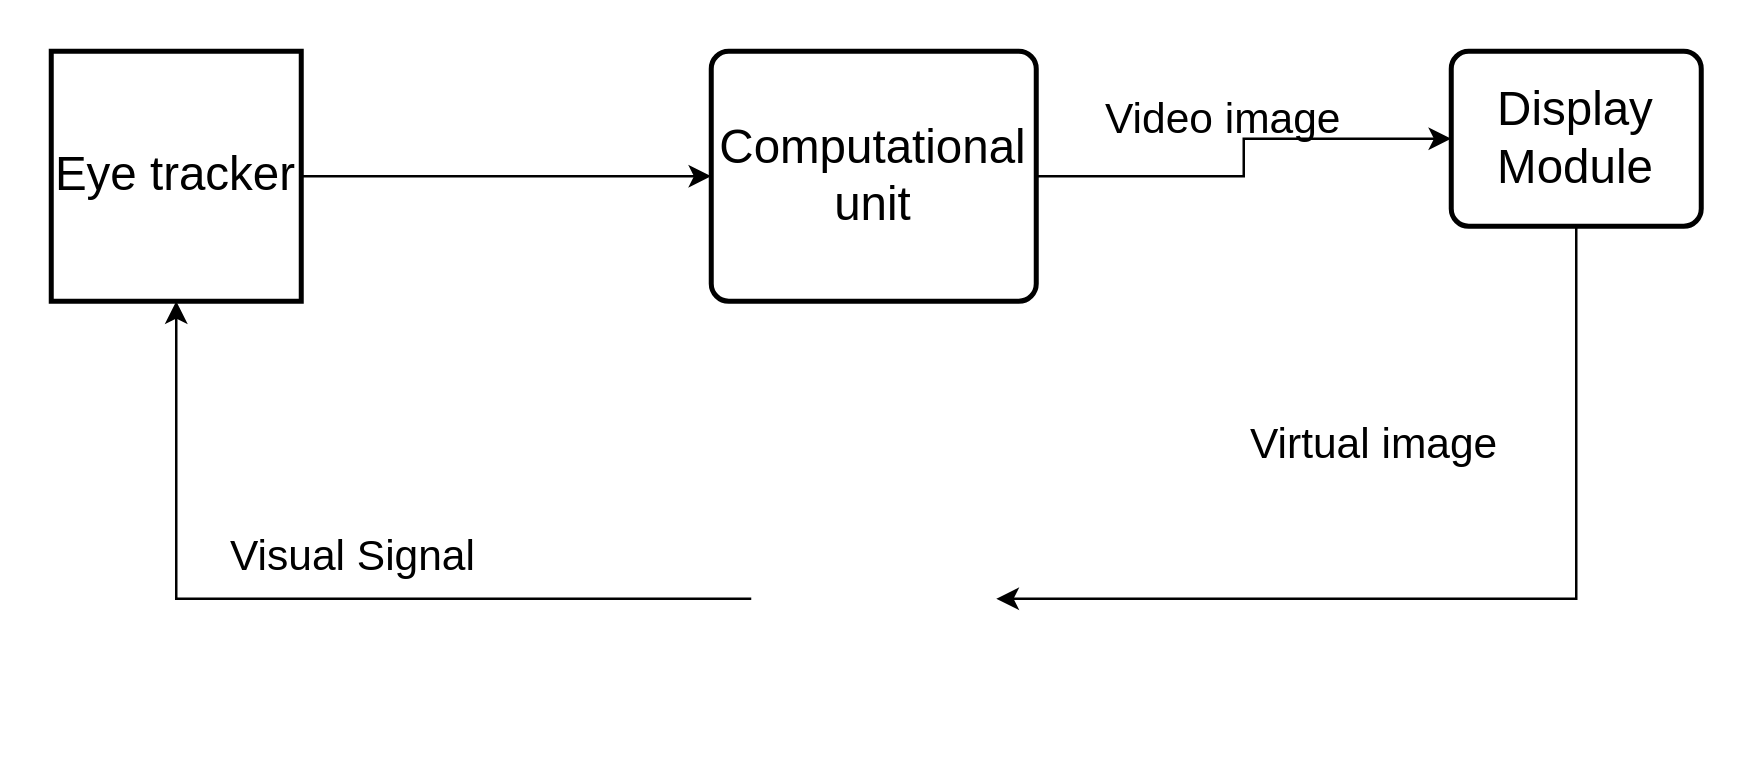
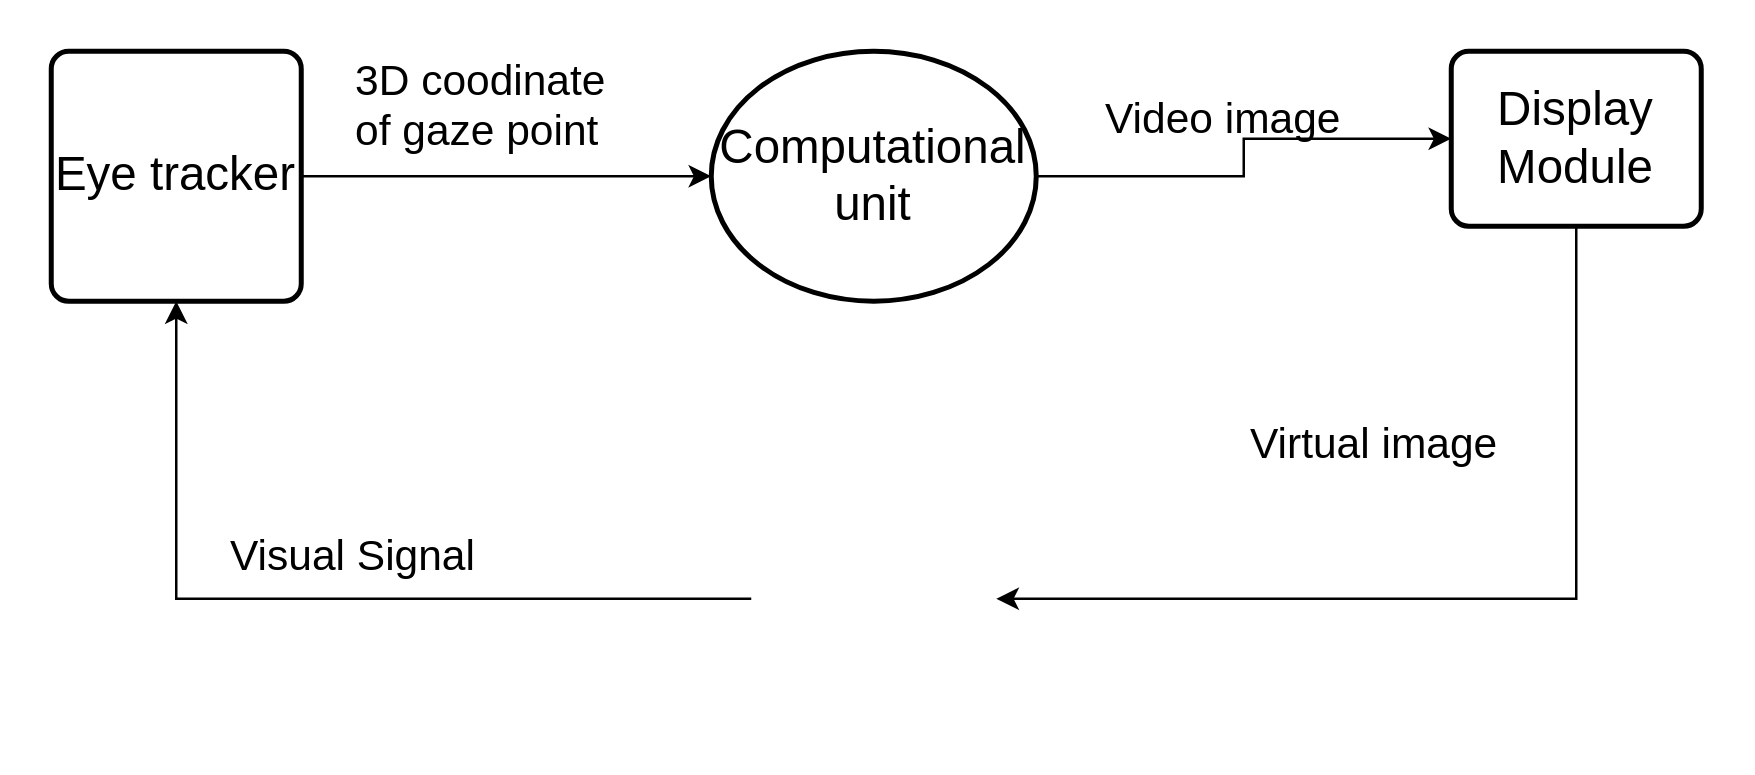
none -> (501, 89)
(176, 176) -> (176, 176)
(874, 176) -> (874, 176)
